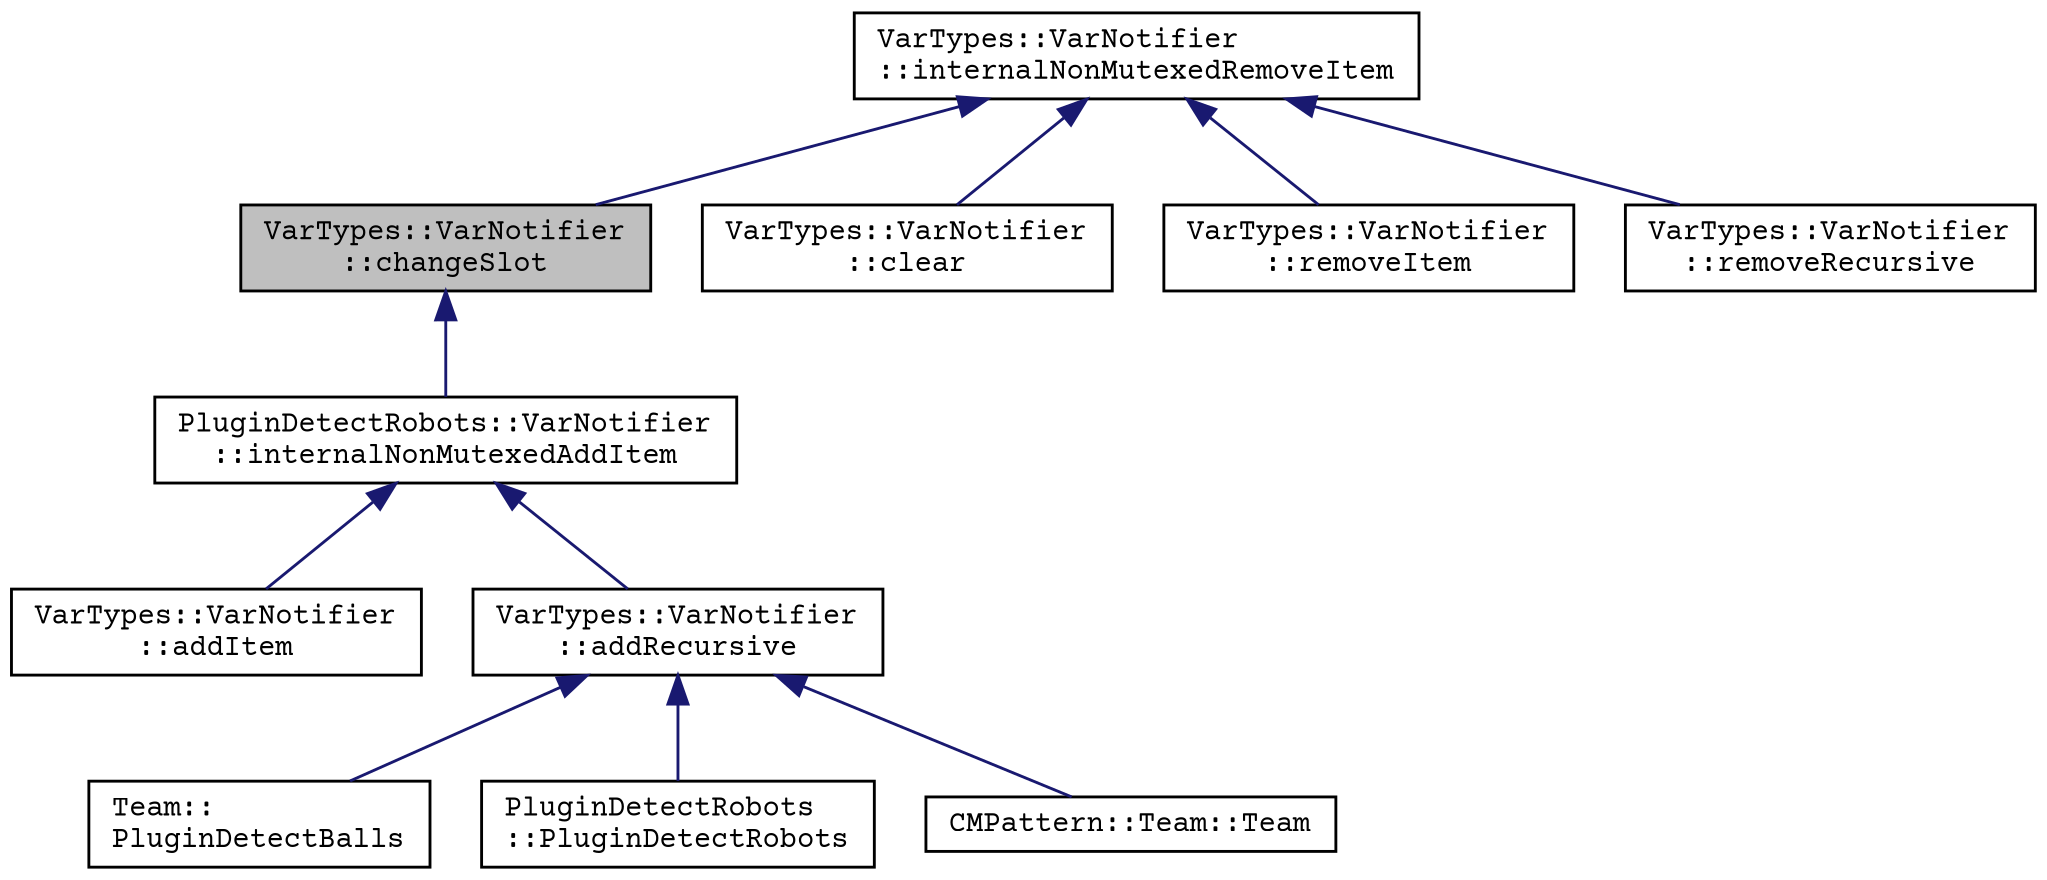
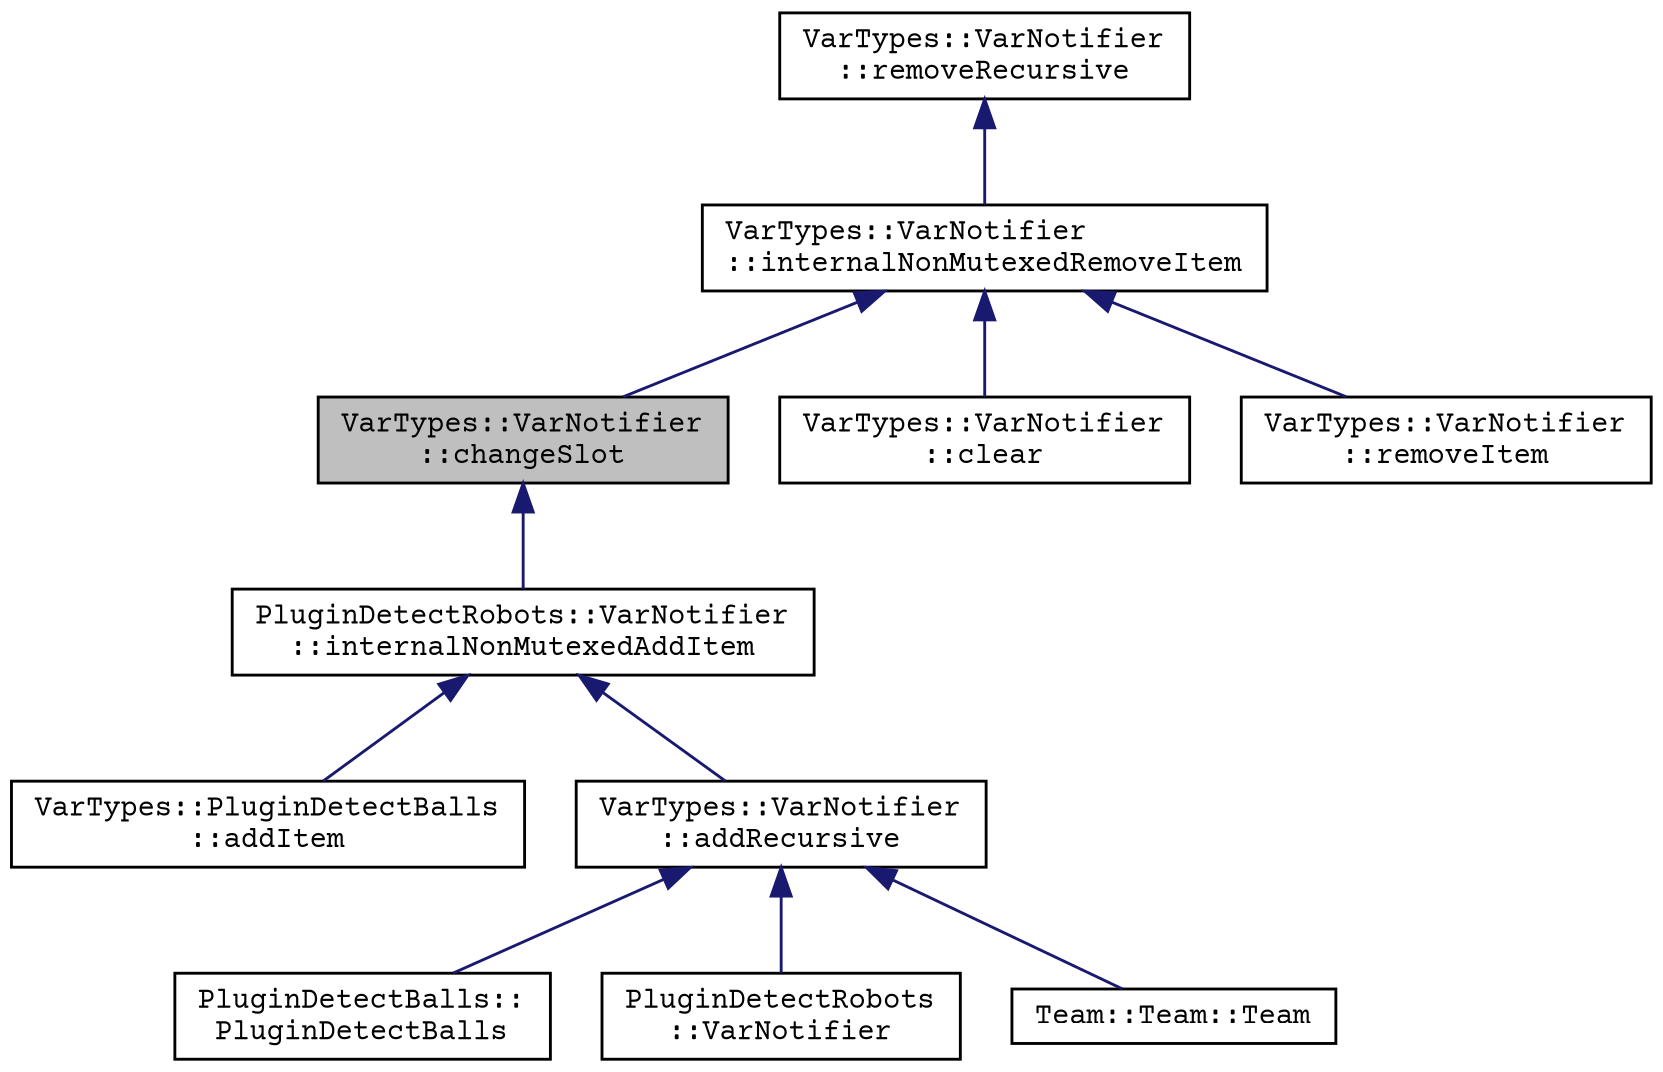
(1497, 156) -> (985, 167)
(216, 632) -> (268, 824)
(259, 824) -> (363, 1016)
(678, 824) -> (781, 1016)
(1131, 824) -> (1174, 1016)
